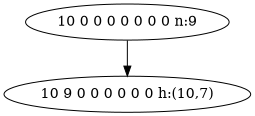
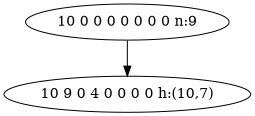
(127, 94) -> (127, 94)
